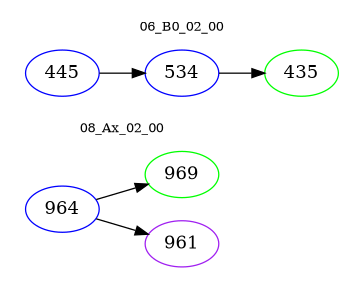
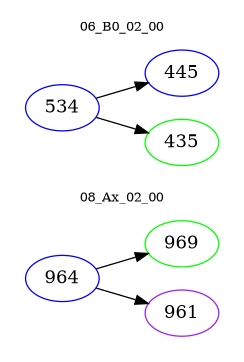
(116, 73) -> (116, 92)
